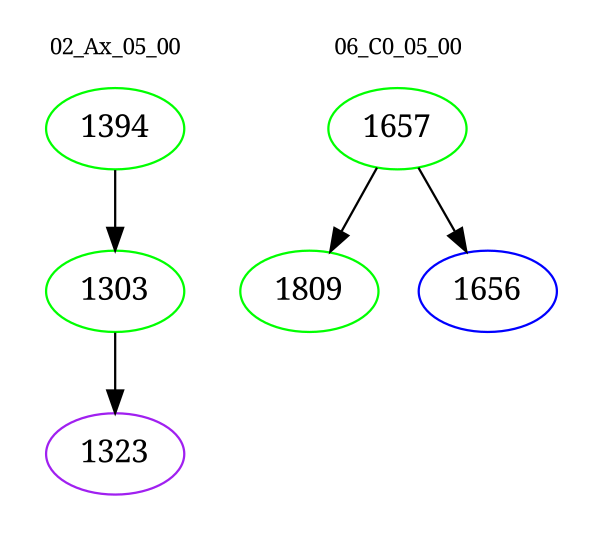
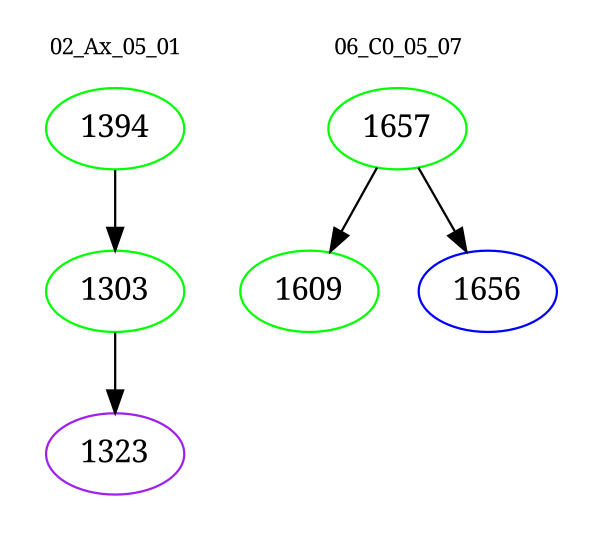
(115, 49) -> (115, 49)
(399, 49) -> (399, 49)
(309, 291) -> (309, 291)
